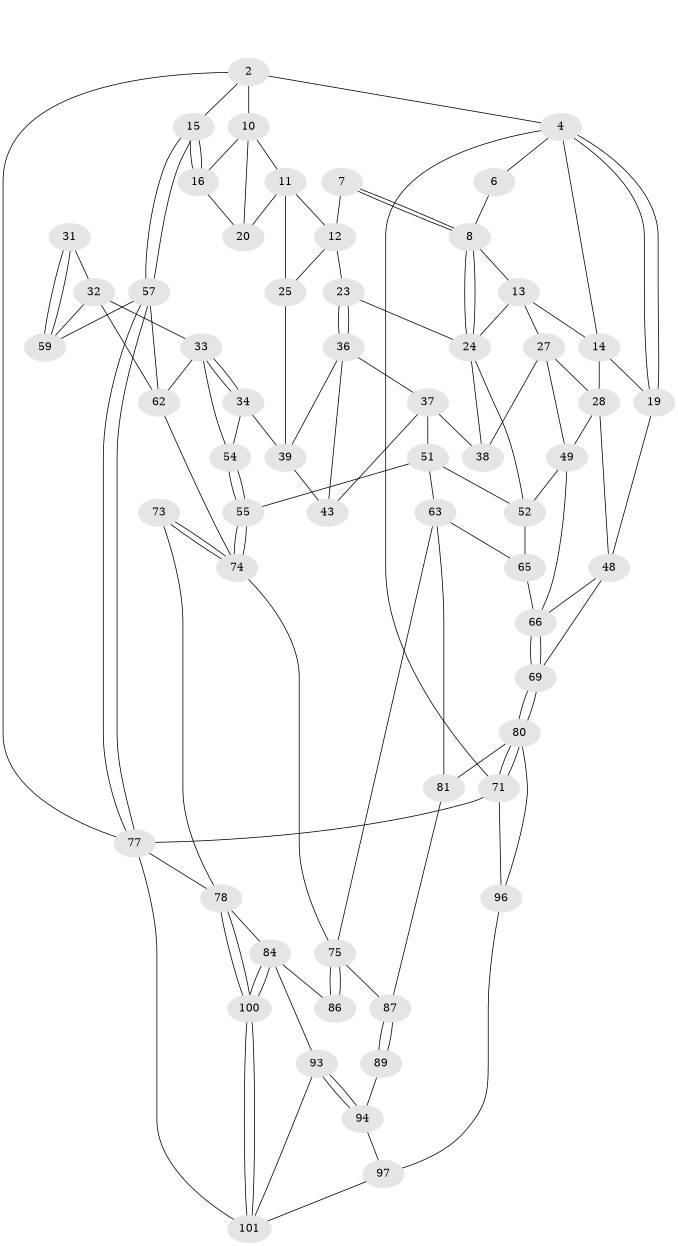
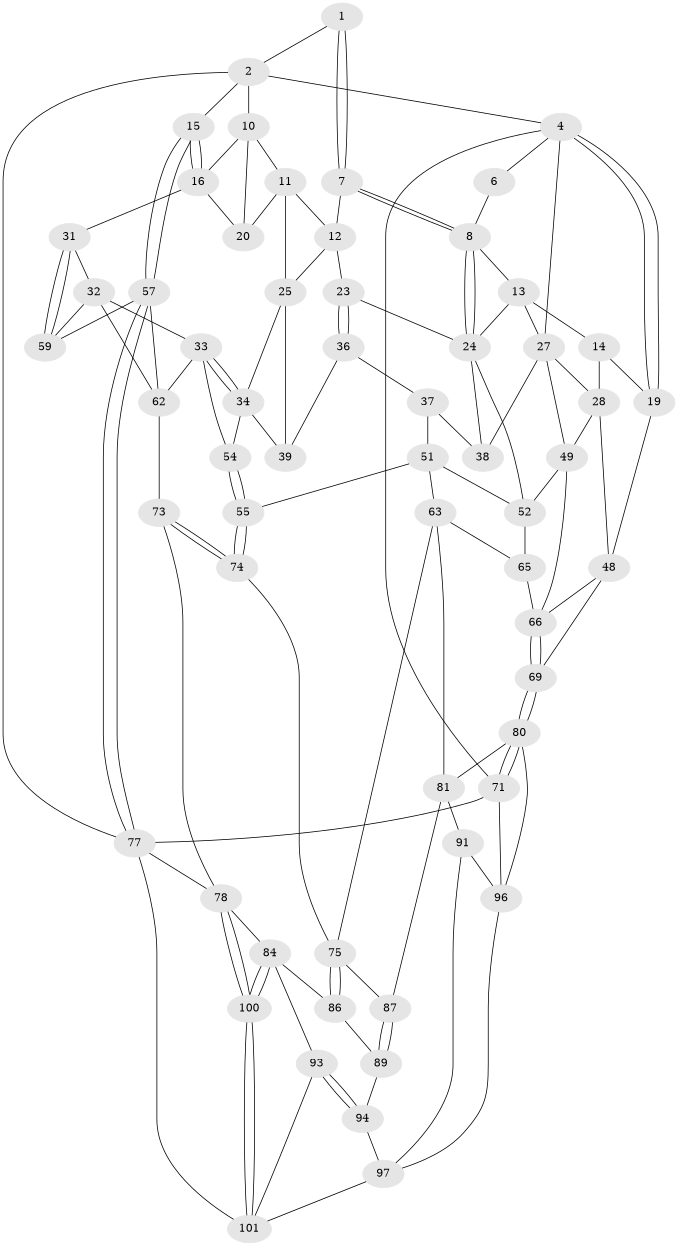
none -> (342, 17)
none -> (134, 210)
(580, 237) -> (553, 237)
none -> (264, 347)
(196, 486) -> (159, 458)
(328, 513) -> none
none -> (463, 843)
none -> (358, 1036)
